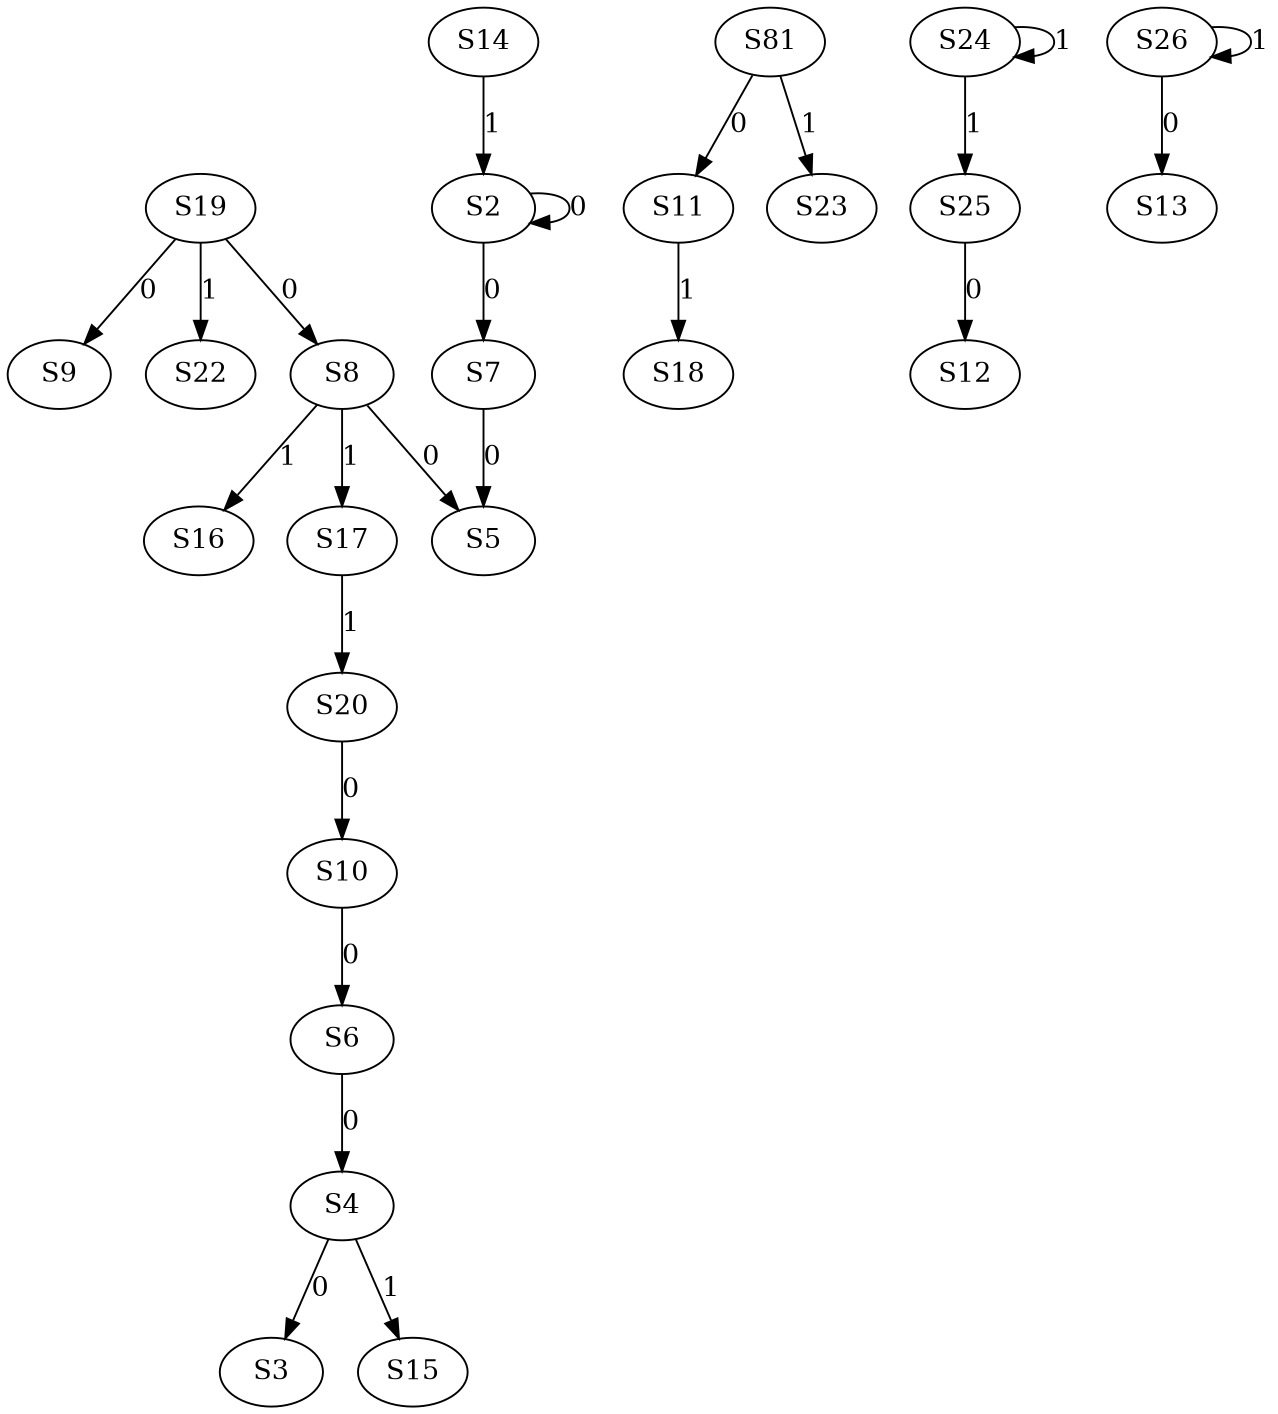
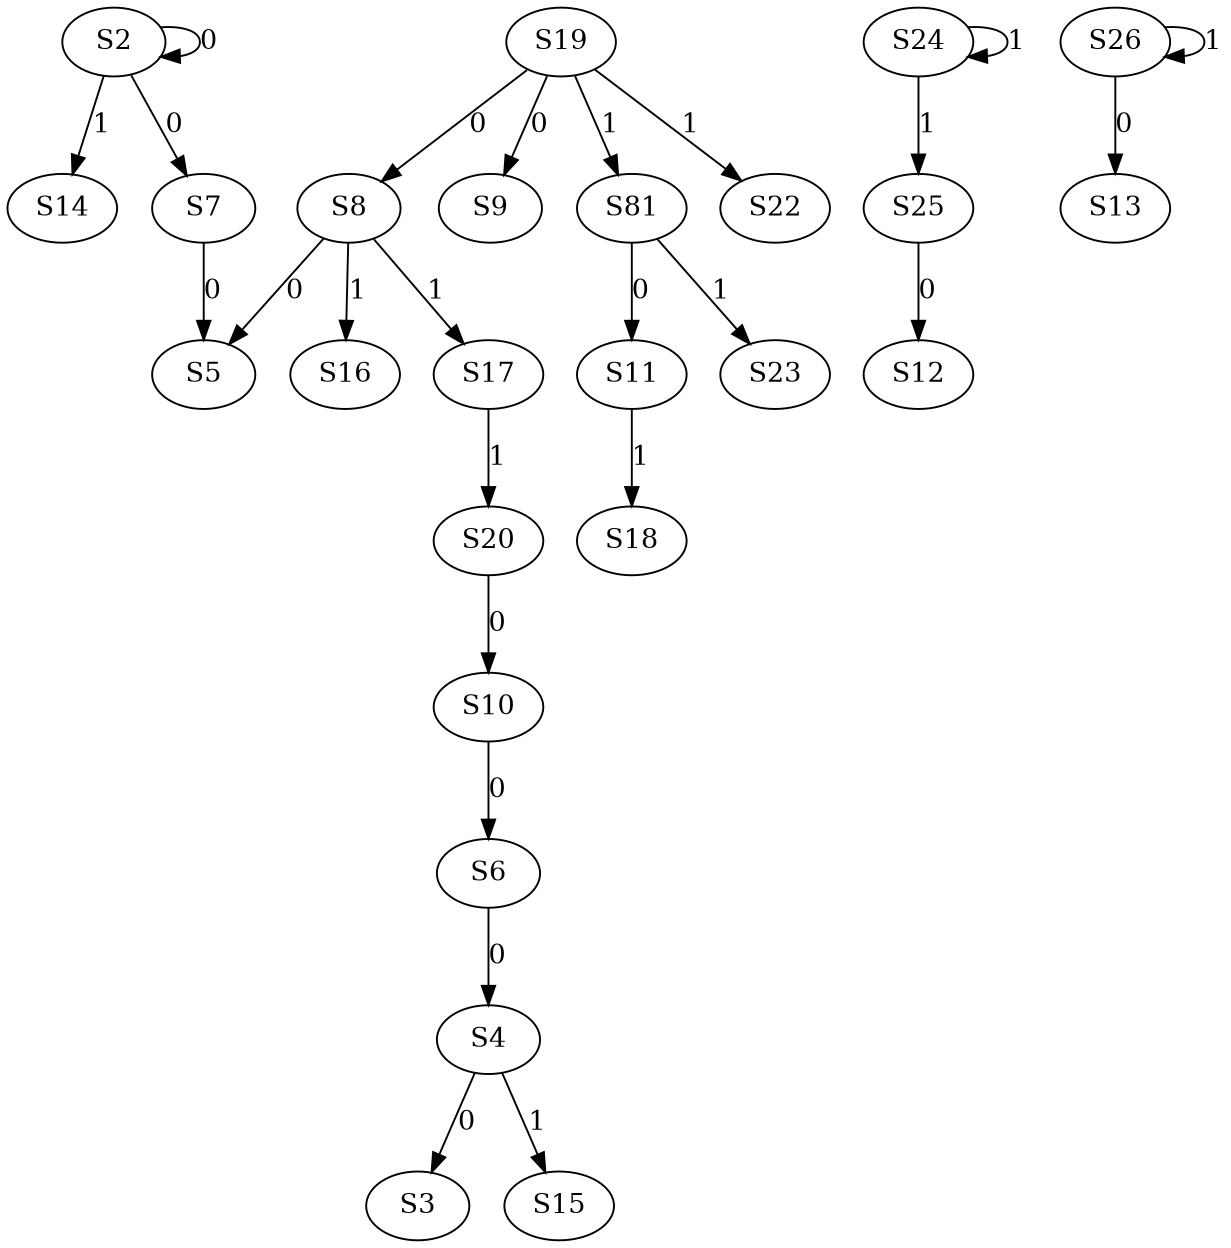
(484, 116) -> (91, 116)
none -> (593, 116)
